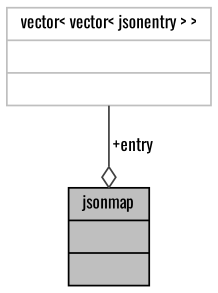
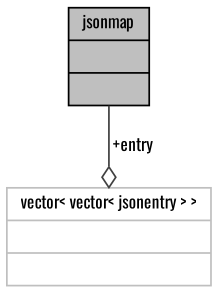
(109, 136) -> (109, 136)
